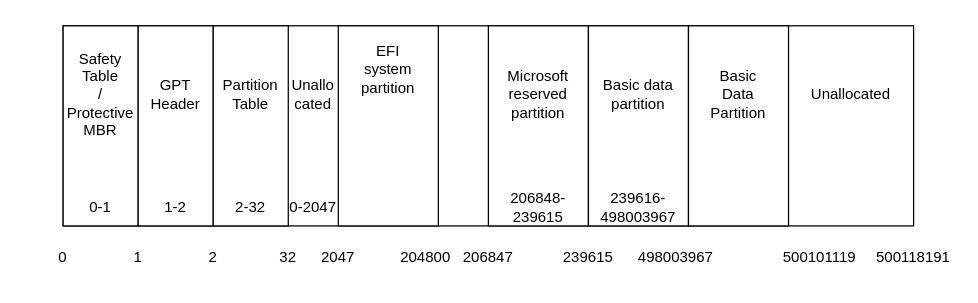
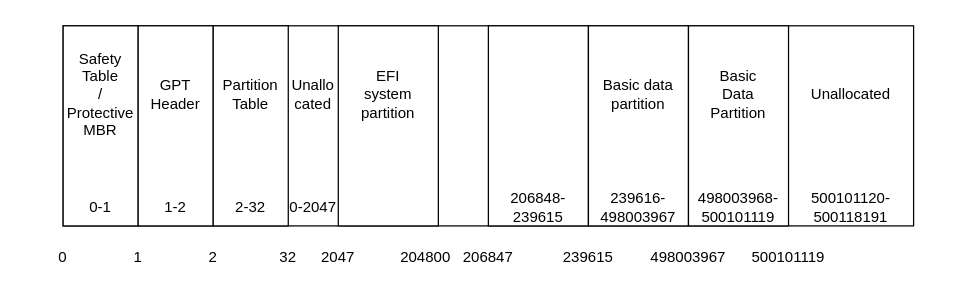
(388, 69) -> (388, 94)
(538, 94) -> none
none -> (738, 207)
none -> (851, 207)
(676, 257) -> (688, 257)
(819, 257) -> (788, 257)
(913, 257) -> none
